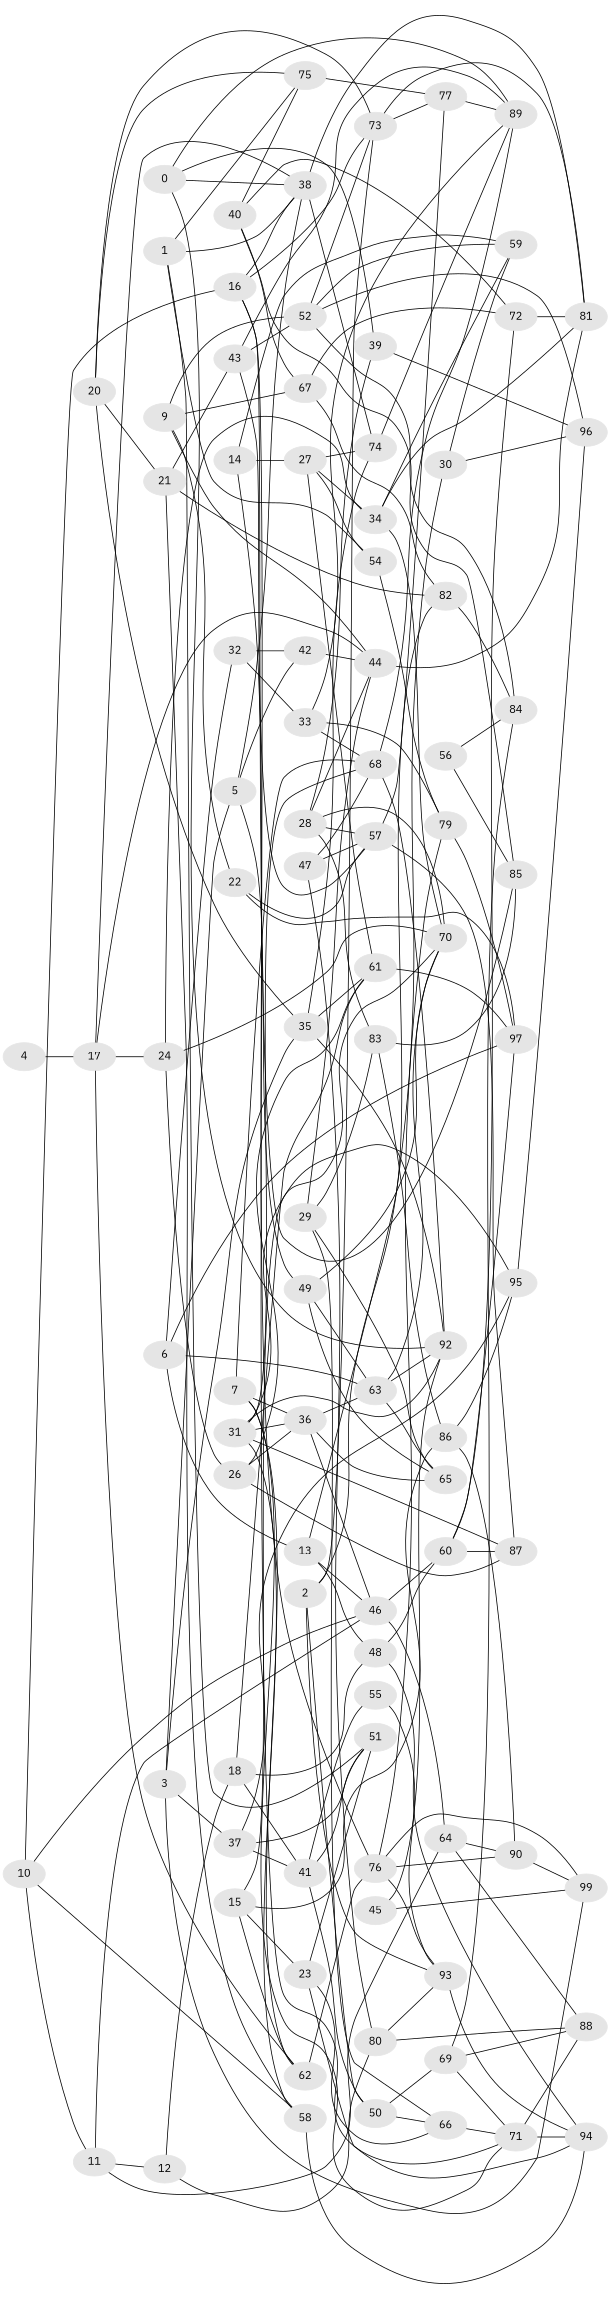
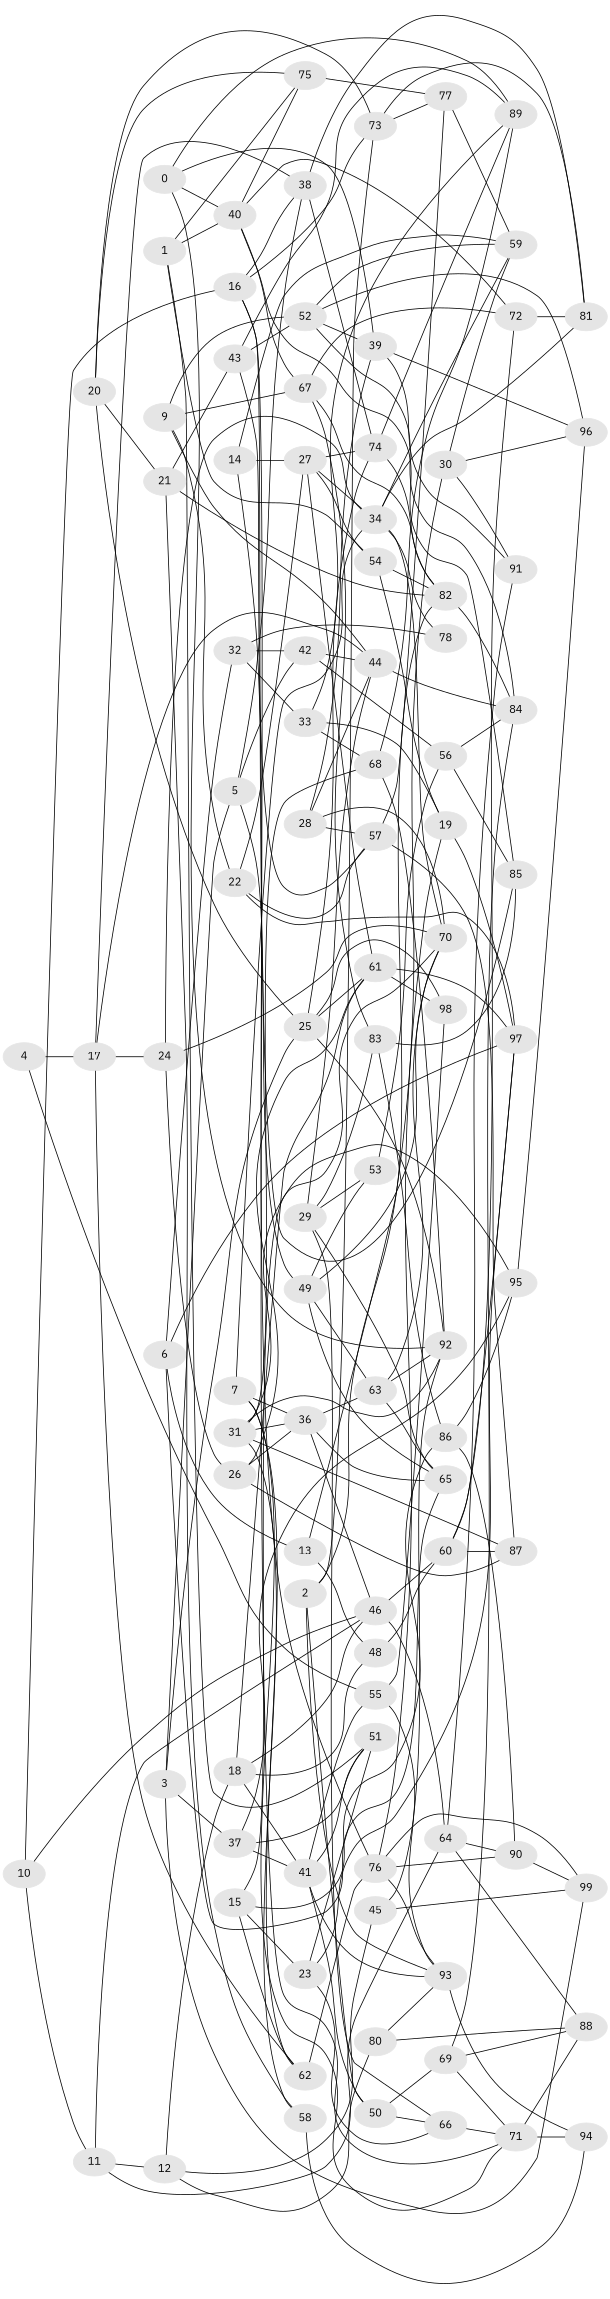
(481, 106) -> (481, 171)
(235, 182) -> (200, 197)
(341, 222) -> (338, 330)
(251, 239) -> (200, 233)
none -> (406, 495)
(554, 547) -> (443, 691)
none -> (516, 570)
none -> (419, 583)
none -> (446, 638)
none -> (278, 673)
none -> (375, 703)
(446, 826) -> (446, 826)
(305, 866) -> none
(344, 909) -> (341, 698)
none -> (446, 1010)
(305, 1027) -> (305, 1027)
(255, 1038) -> (256, 1004)
none -> (375, 1171)
(285, 1366) -> (220, 1927)
none -> (155, 1406)
(341, 1582) -> (323, 1704)
(439, 1896) -> none
none -> (350, 1954)
(165, 1996) -> none
none -> (327, 2139)
(380, 2164) -> (484, 1604)
